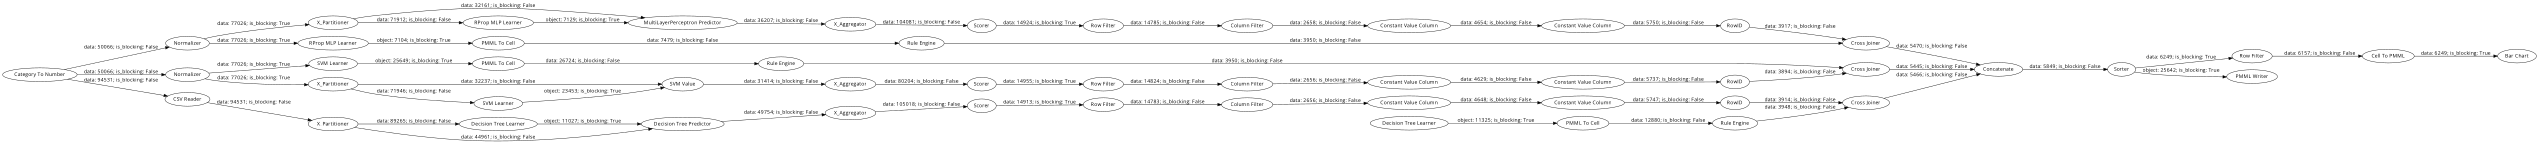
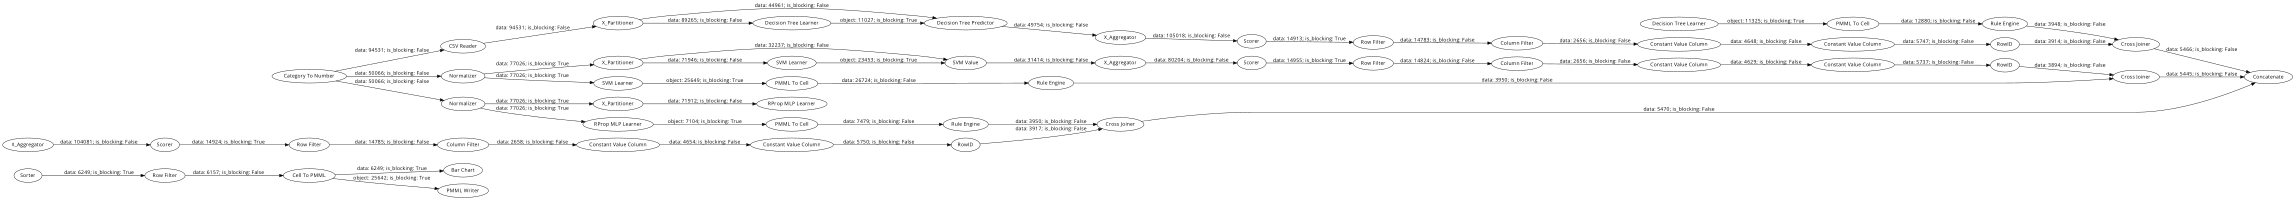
(683, 23) -> none
(2063, 69) -> none
(2179, 76) -> (384, 184)
